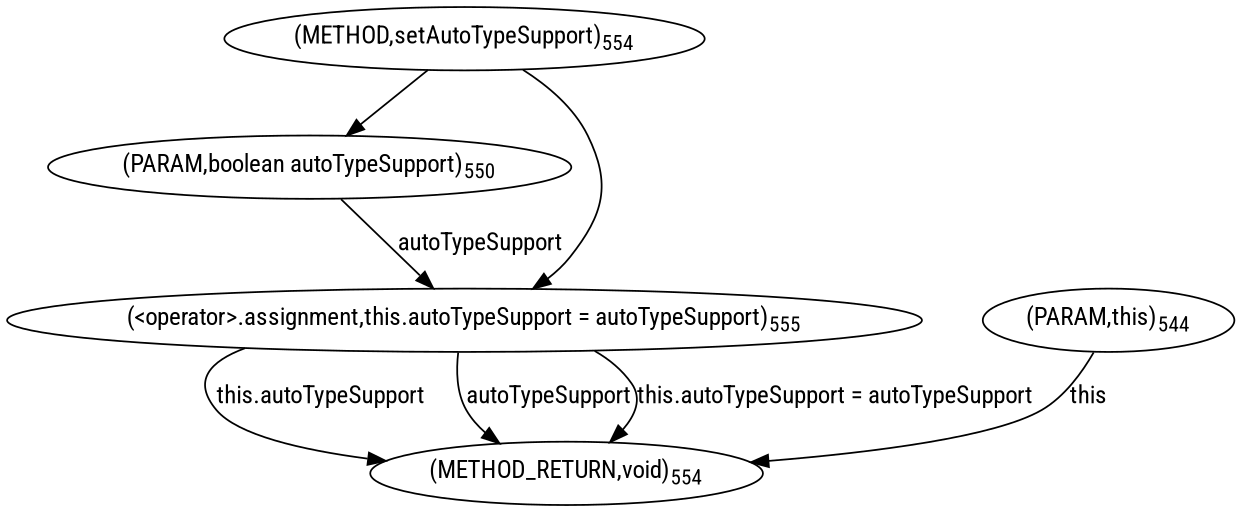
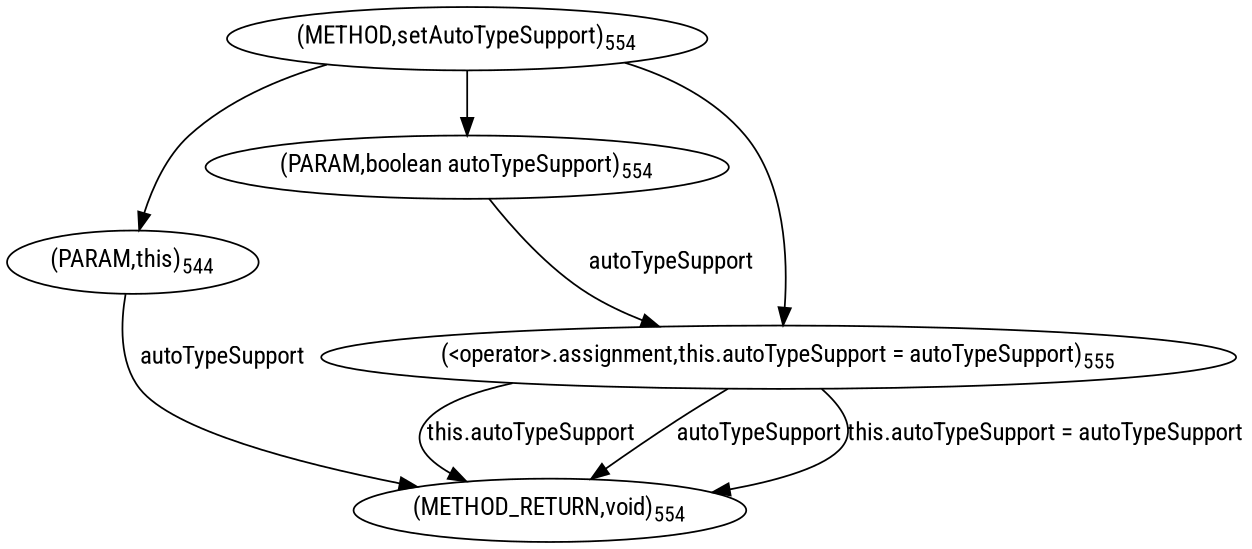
none -> (215, 115)
(480, 165) -> (638, 165)
(1089, 397) -> (223, 357)
